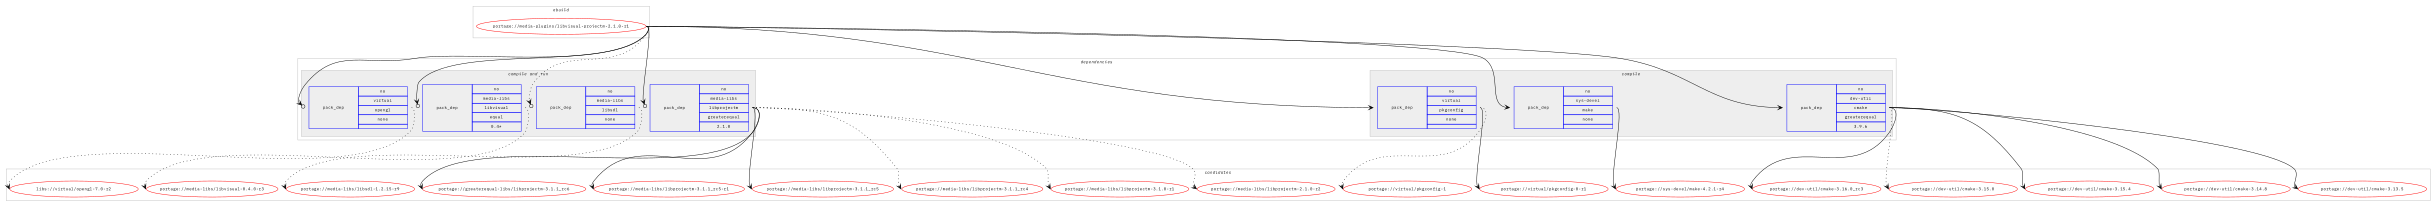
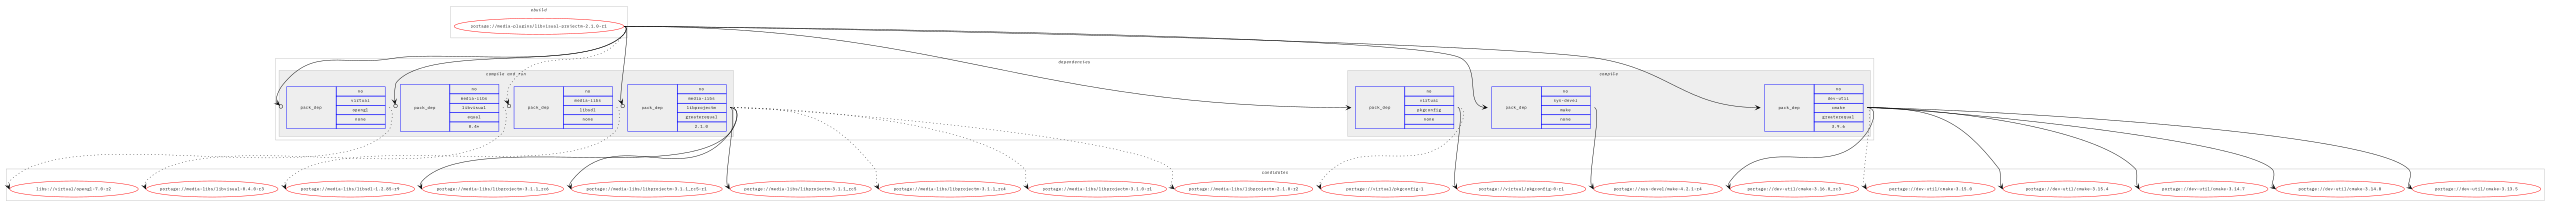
(350, 189) -> (350, 189)
(504, 189) -> (493, 189)
none -> (2204, 189)
